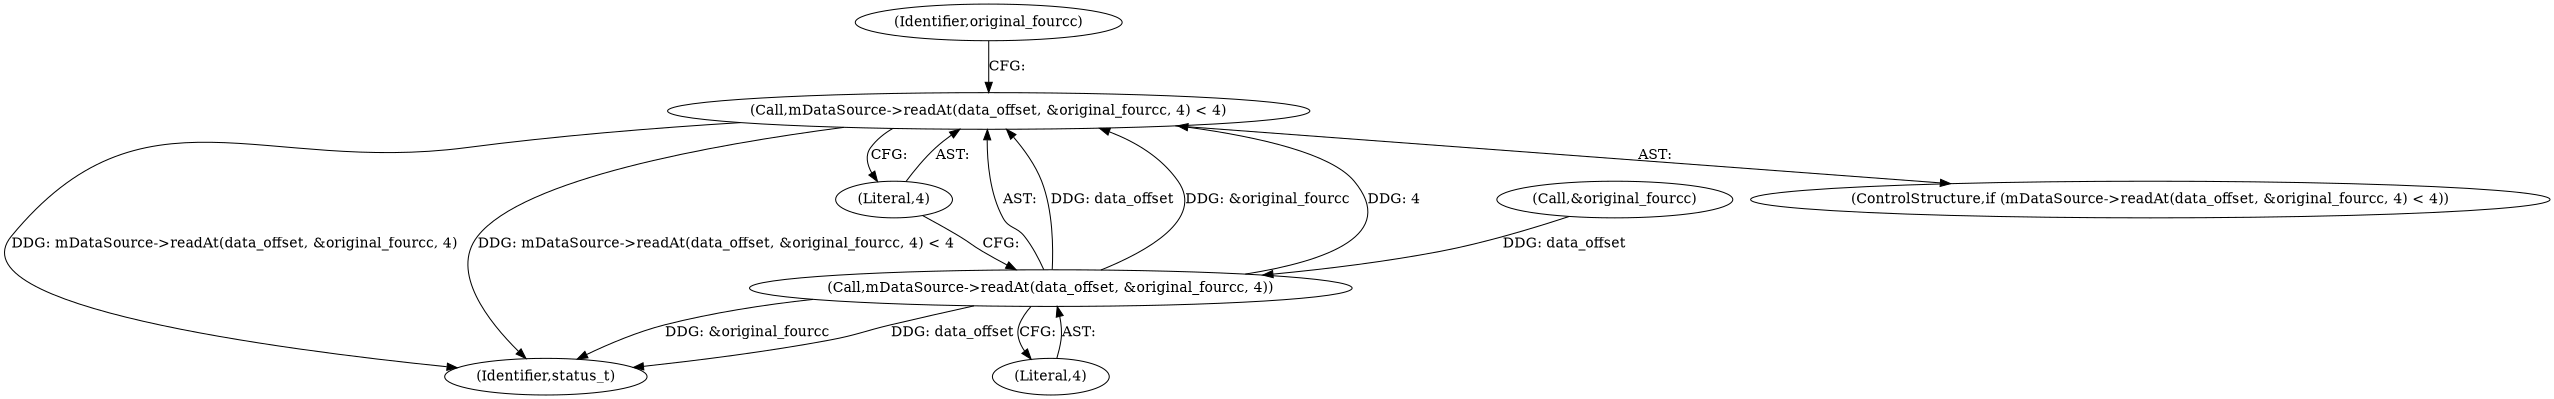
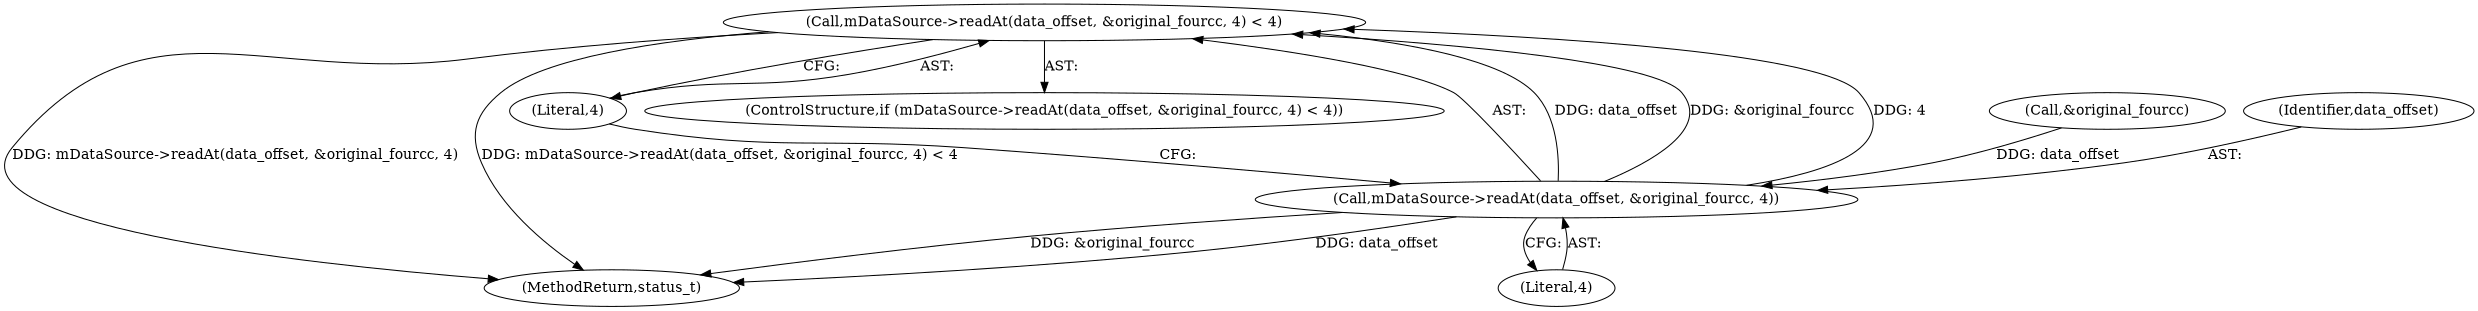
(989, 22) -> none
none -> (2359, 111)
(546, 377) -> (612, 288)
